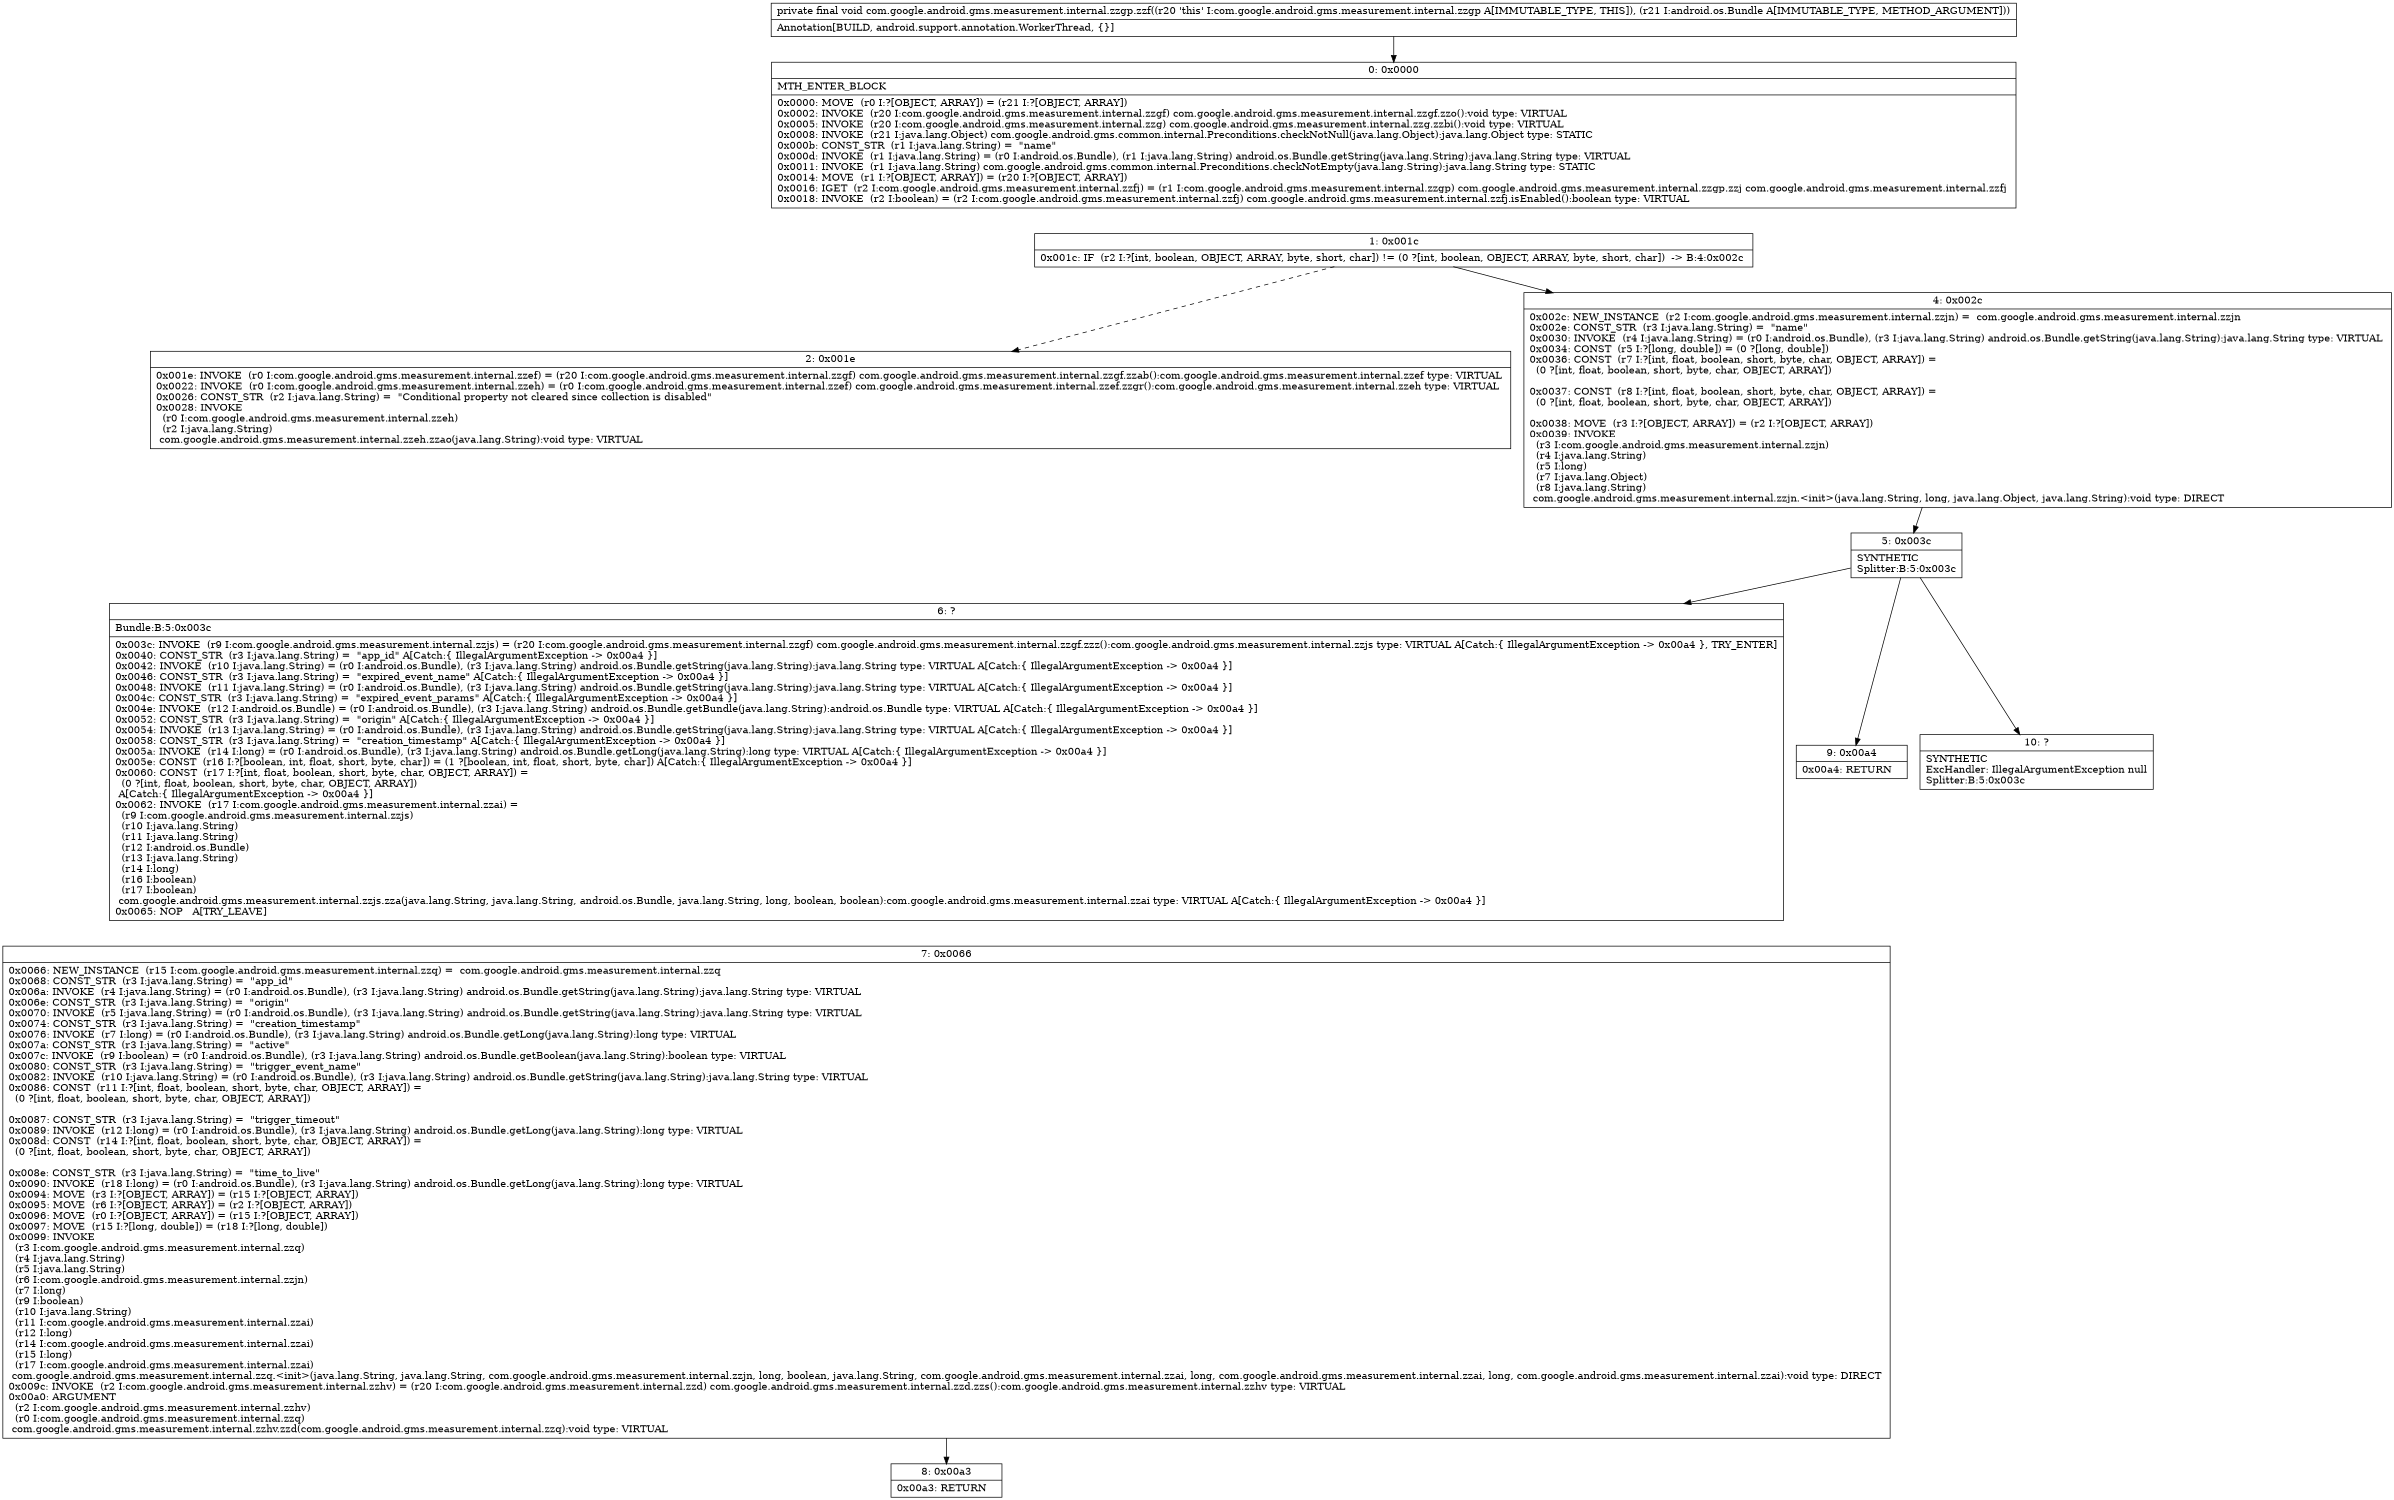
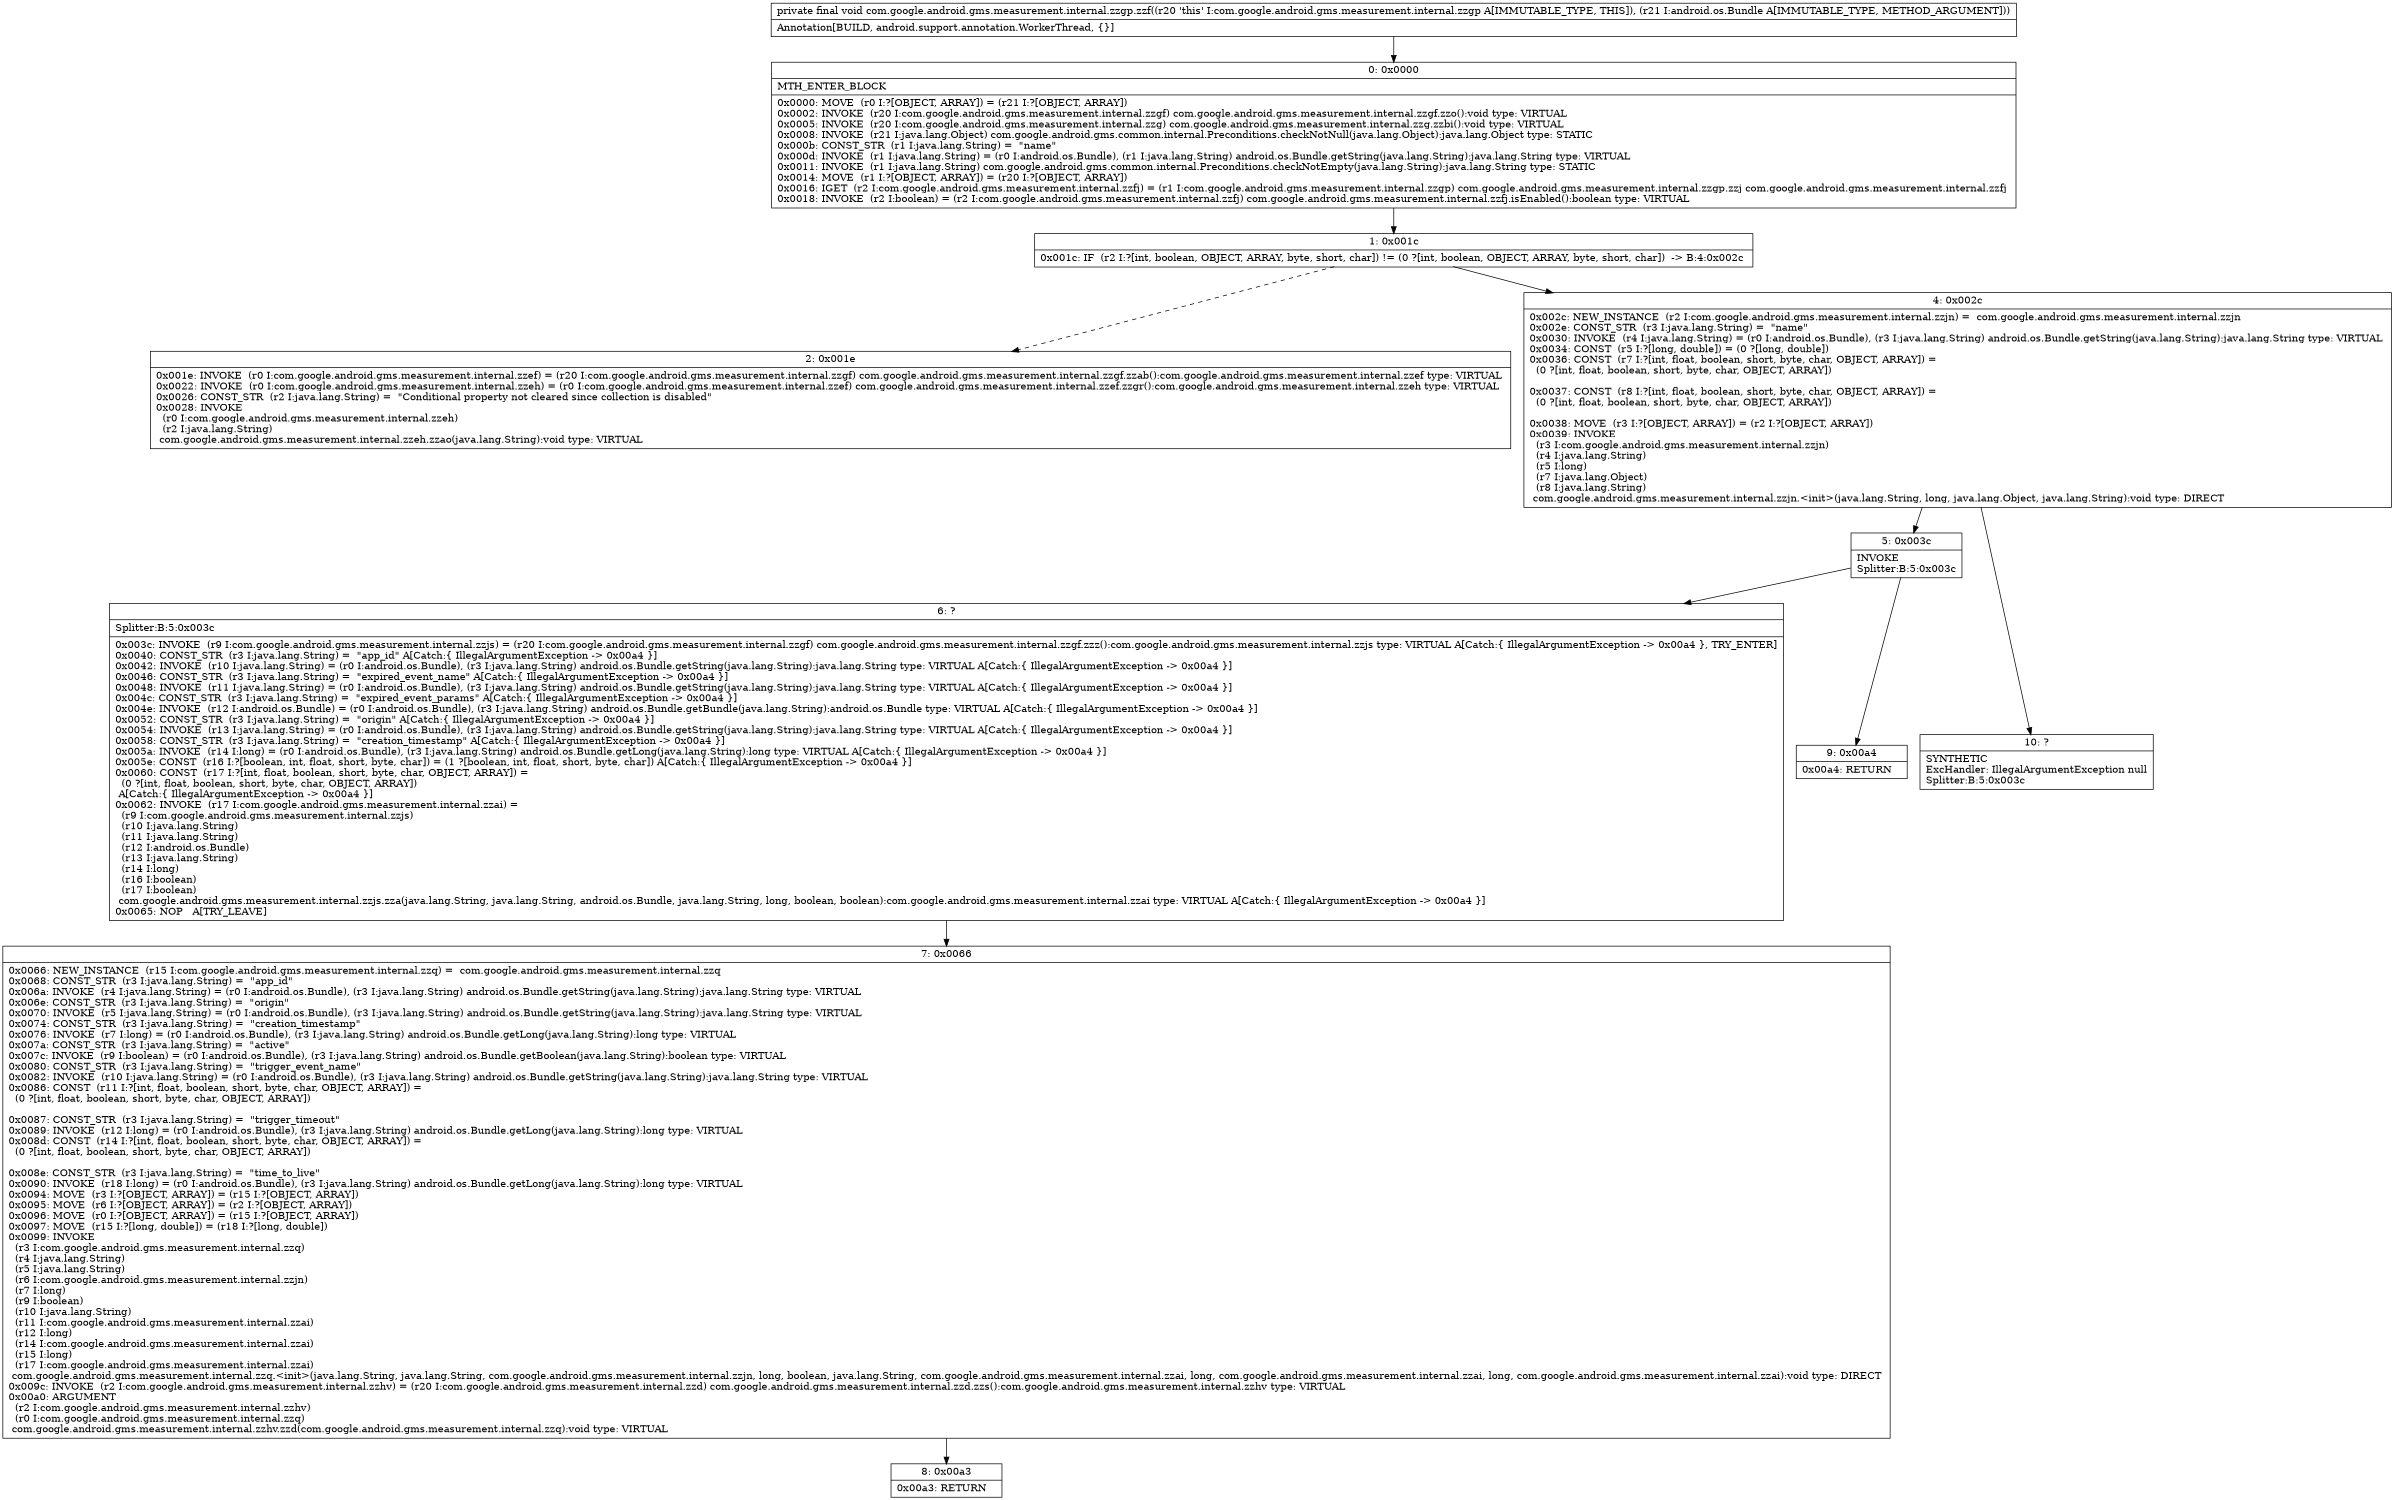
none -> (1394, 217)
(1888, 558) -> (1878, 558)
(164, 628) -> (165, 628)
(1968, 653) -> (2005, 617)
none -> (946, 930)
